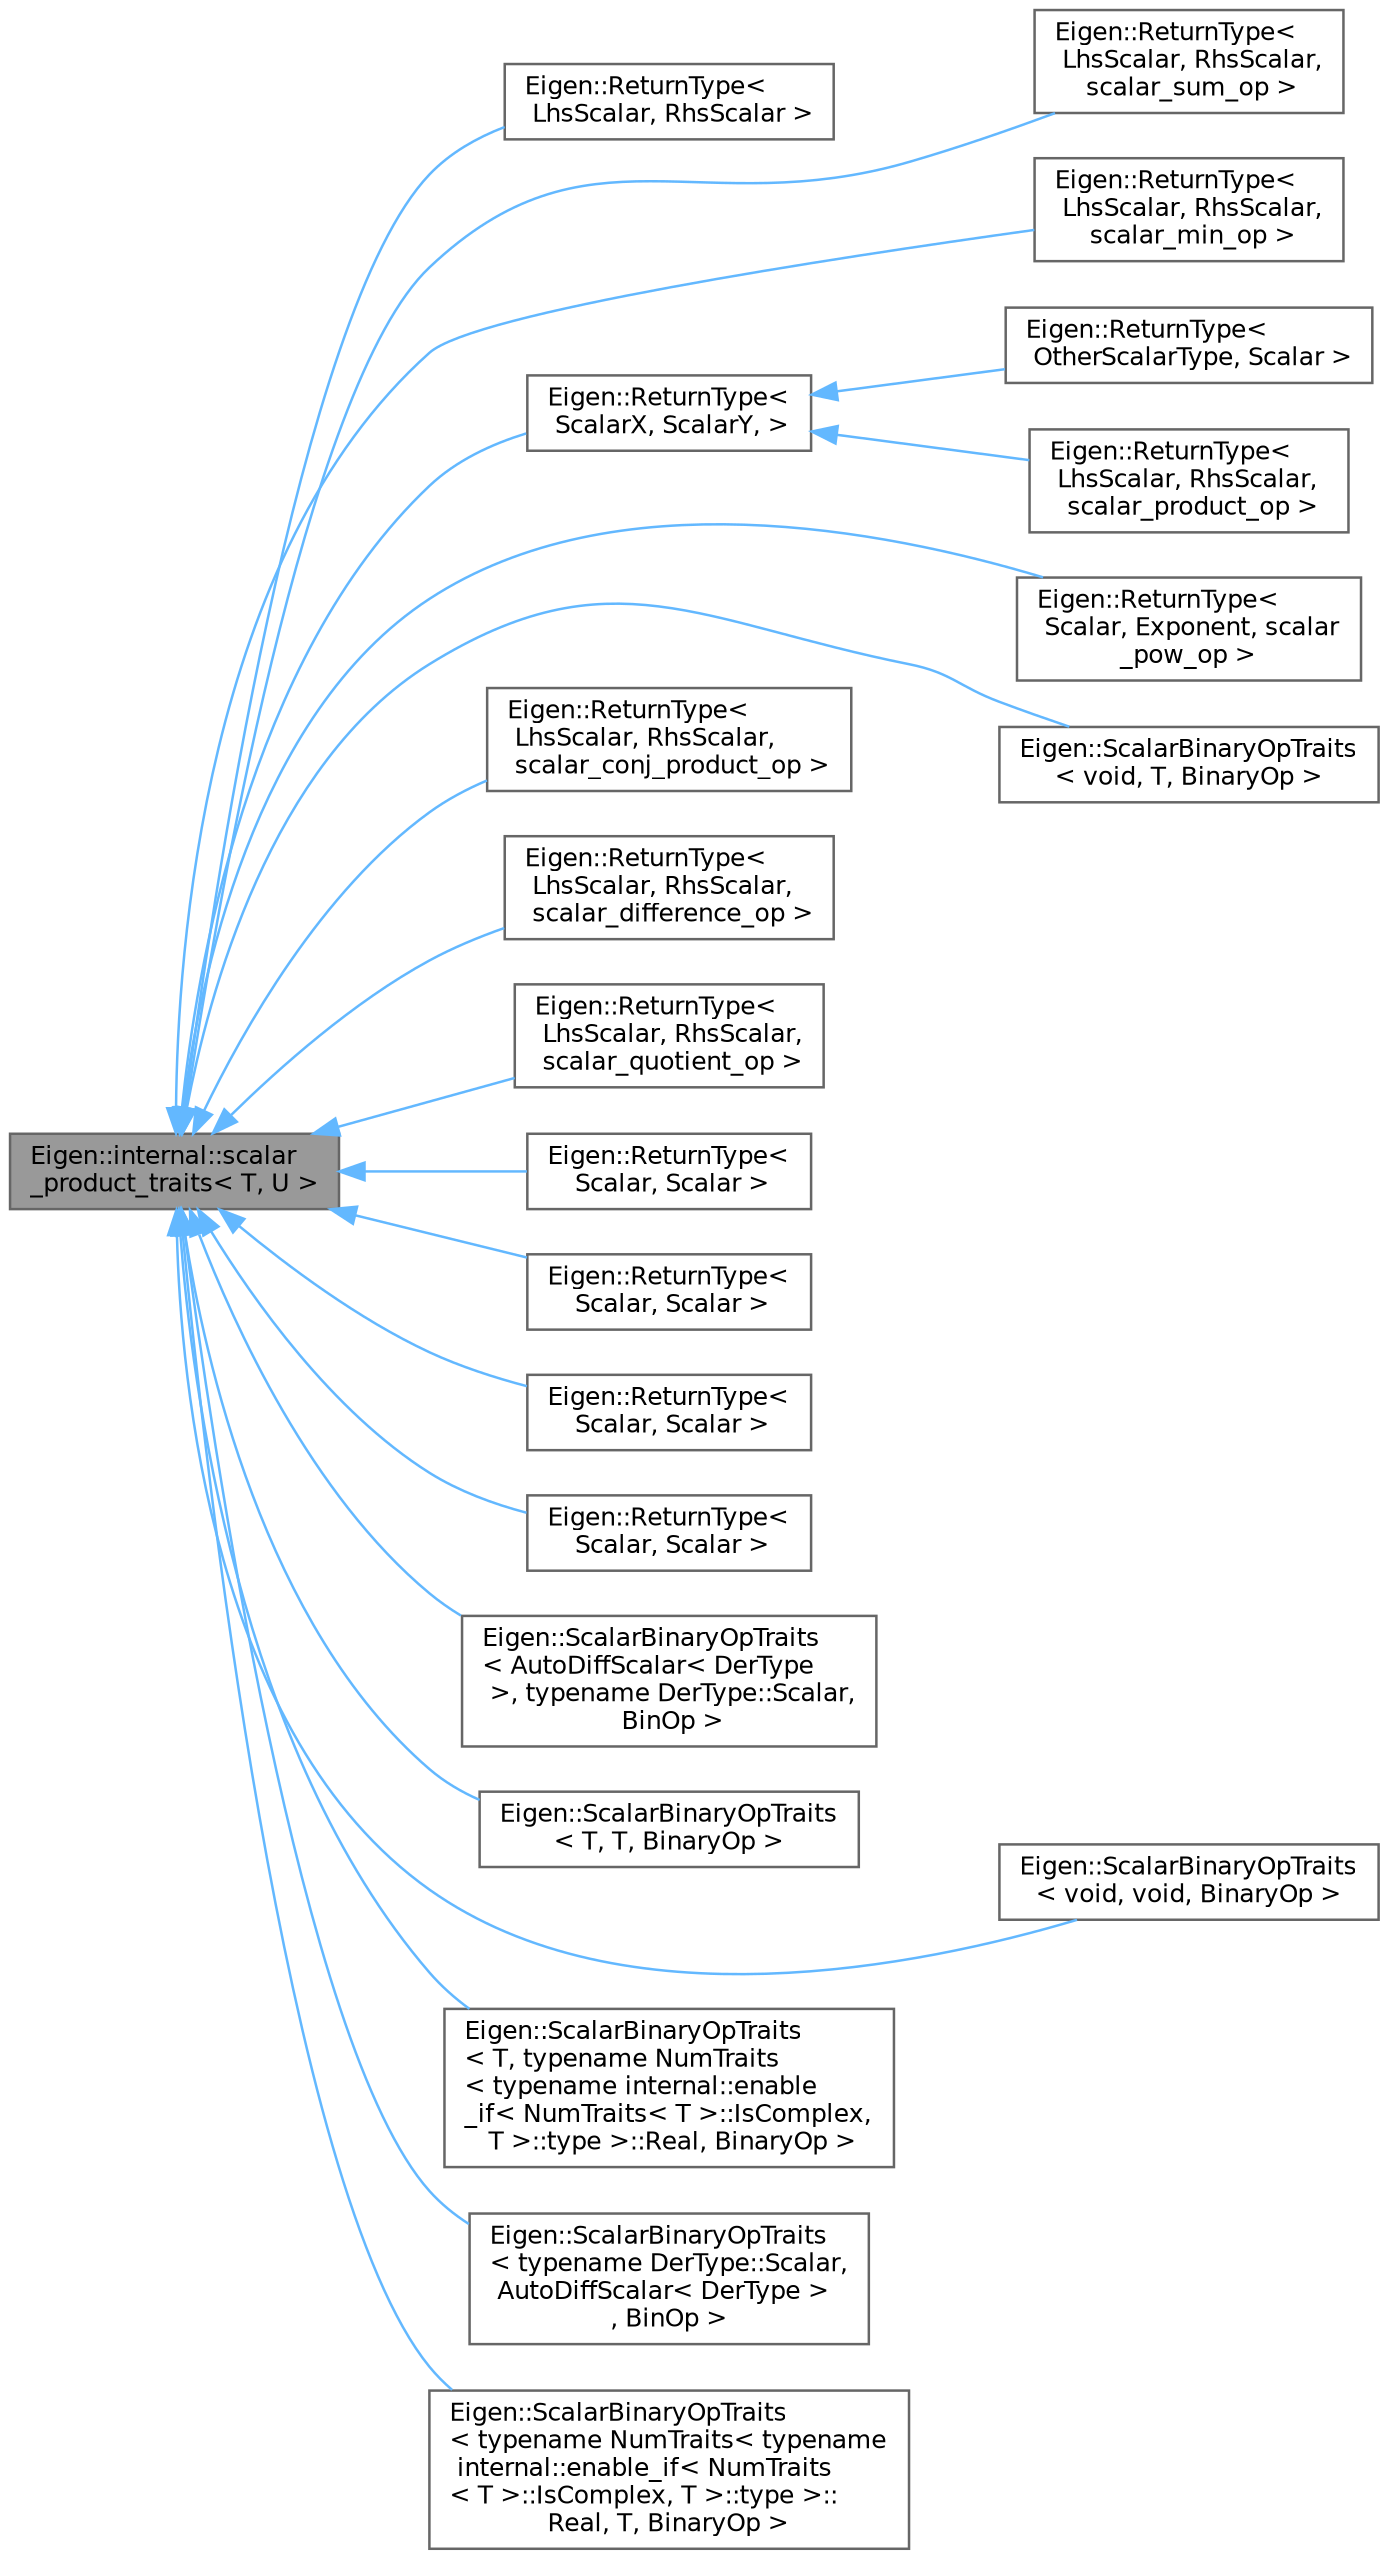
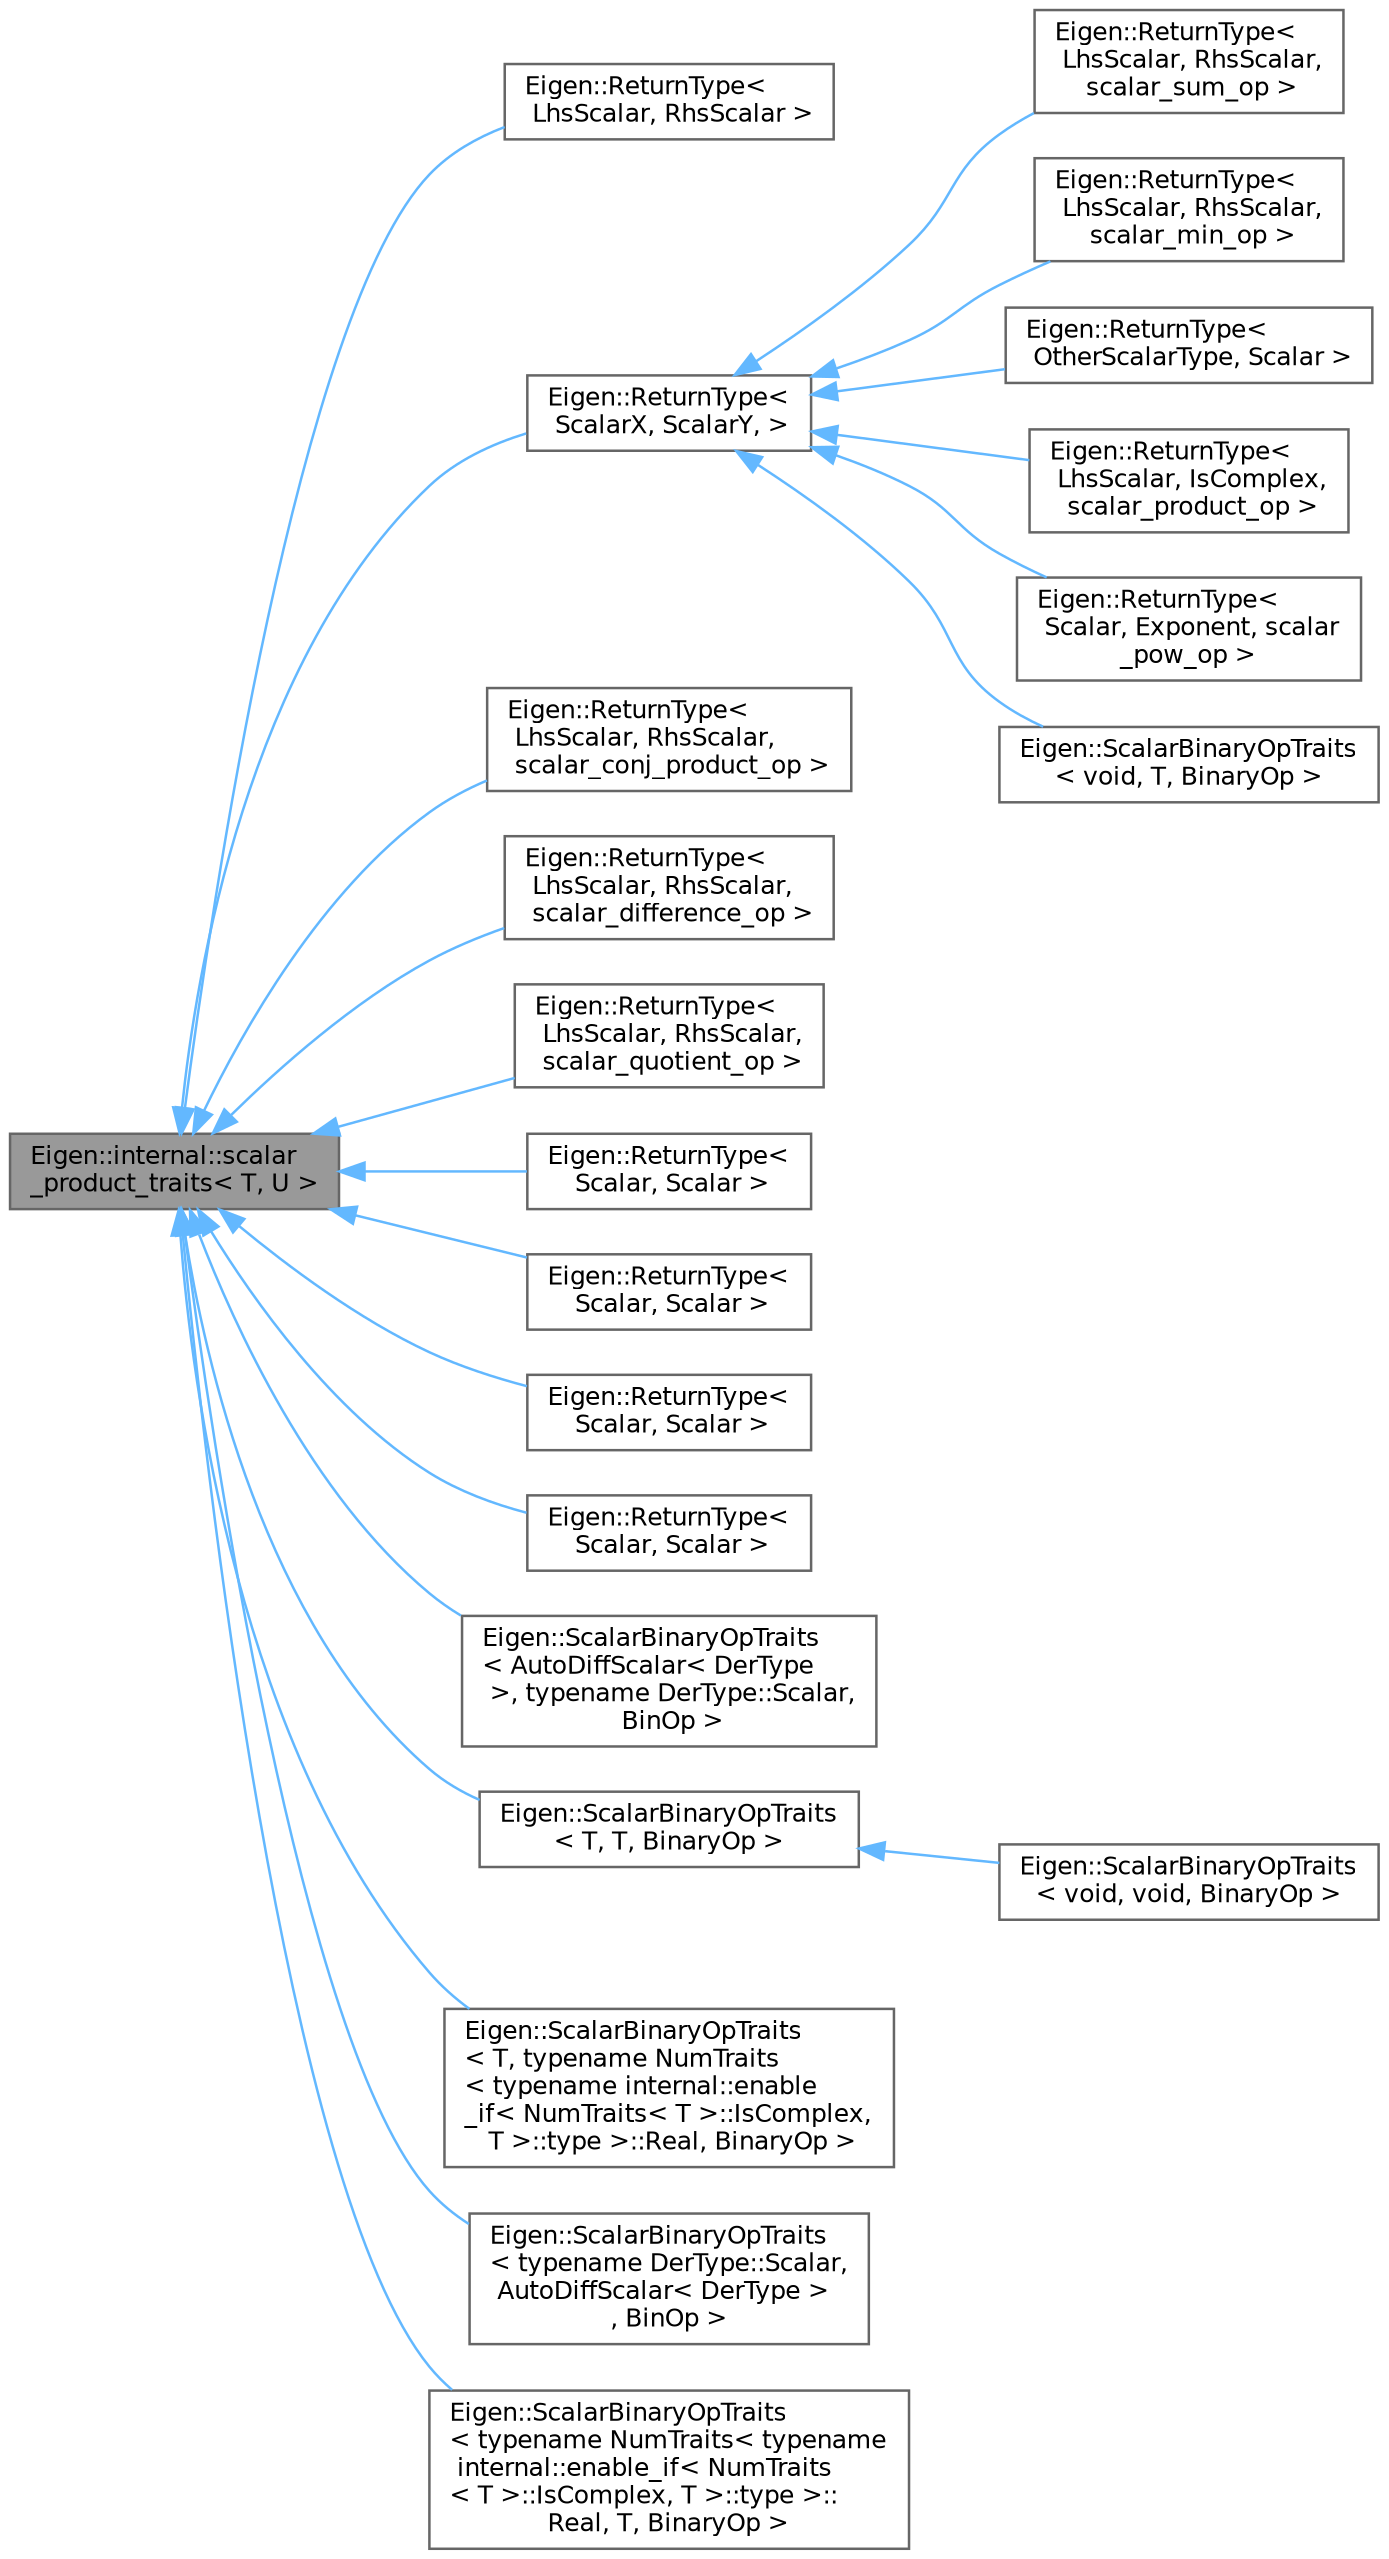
(370, 362) -> (906, 248)
(363, 426) -> (946, 320)
(1189, 481) -> (1189, 481)
(452, 587) -> (945, 510)
(497, 629) -> (913, 585)
(409, 1871) -> (942, 1857)
